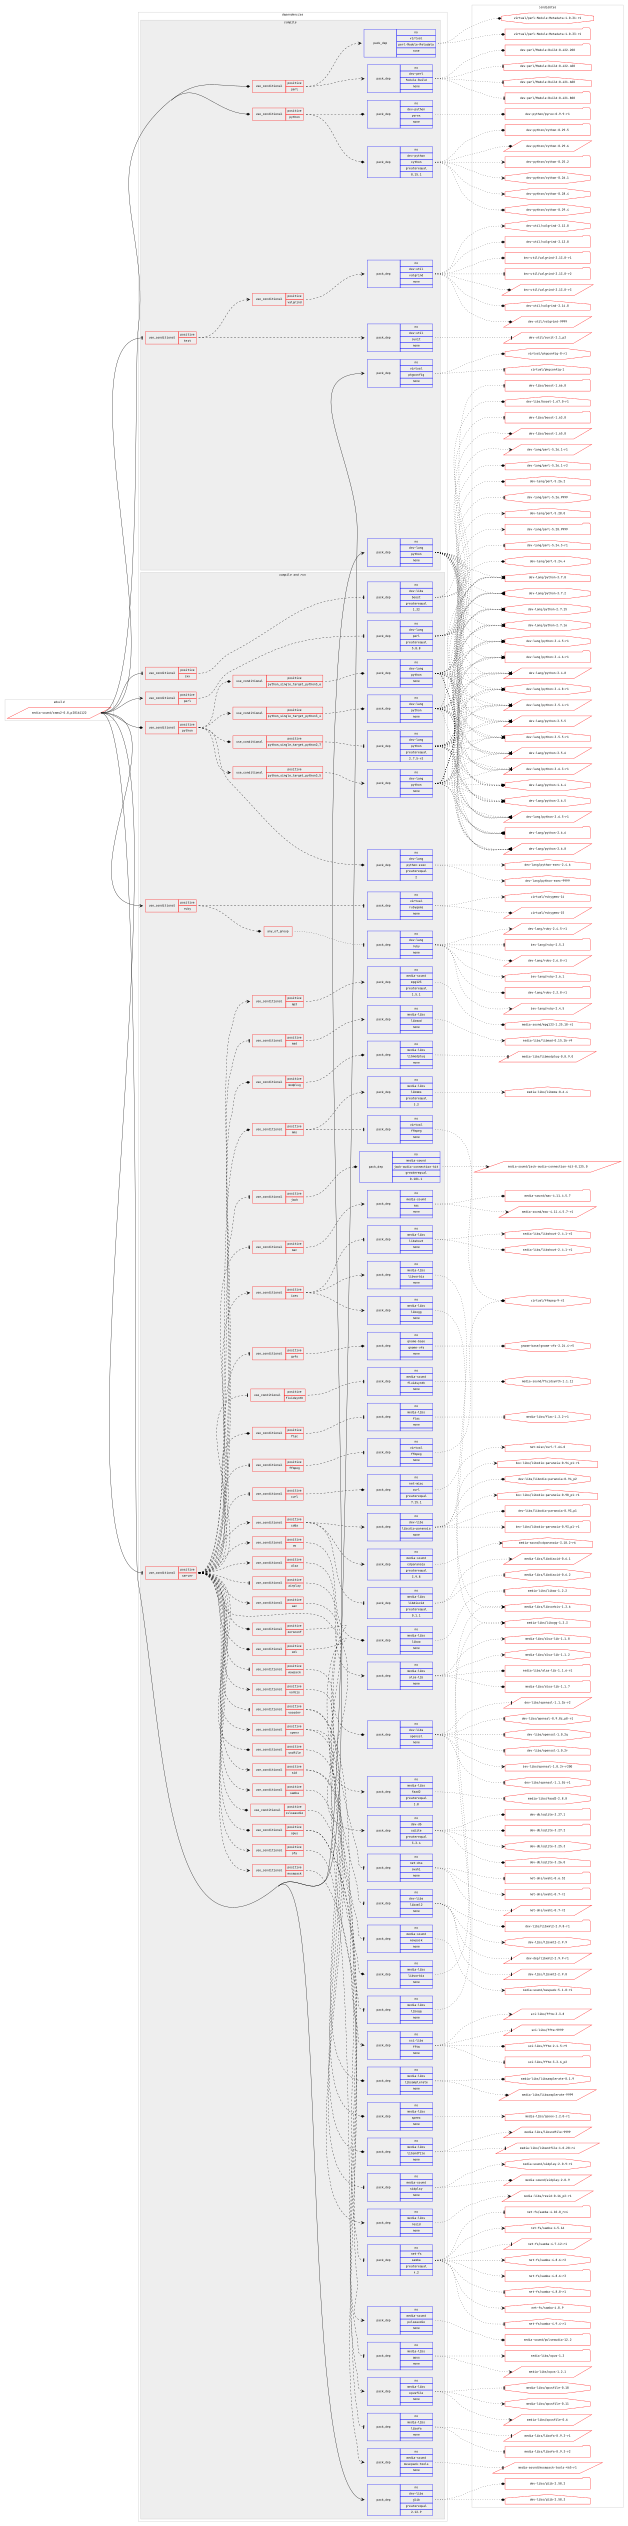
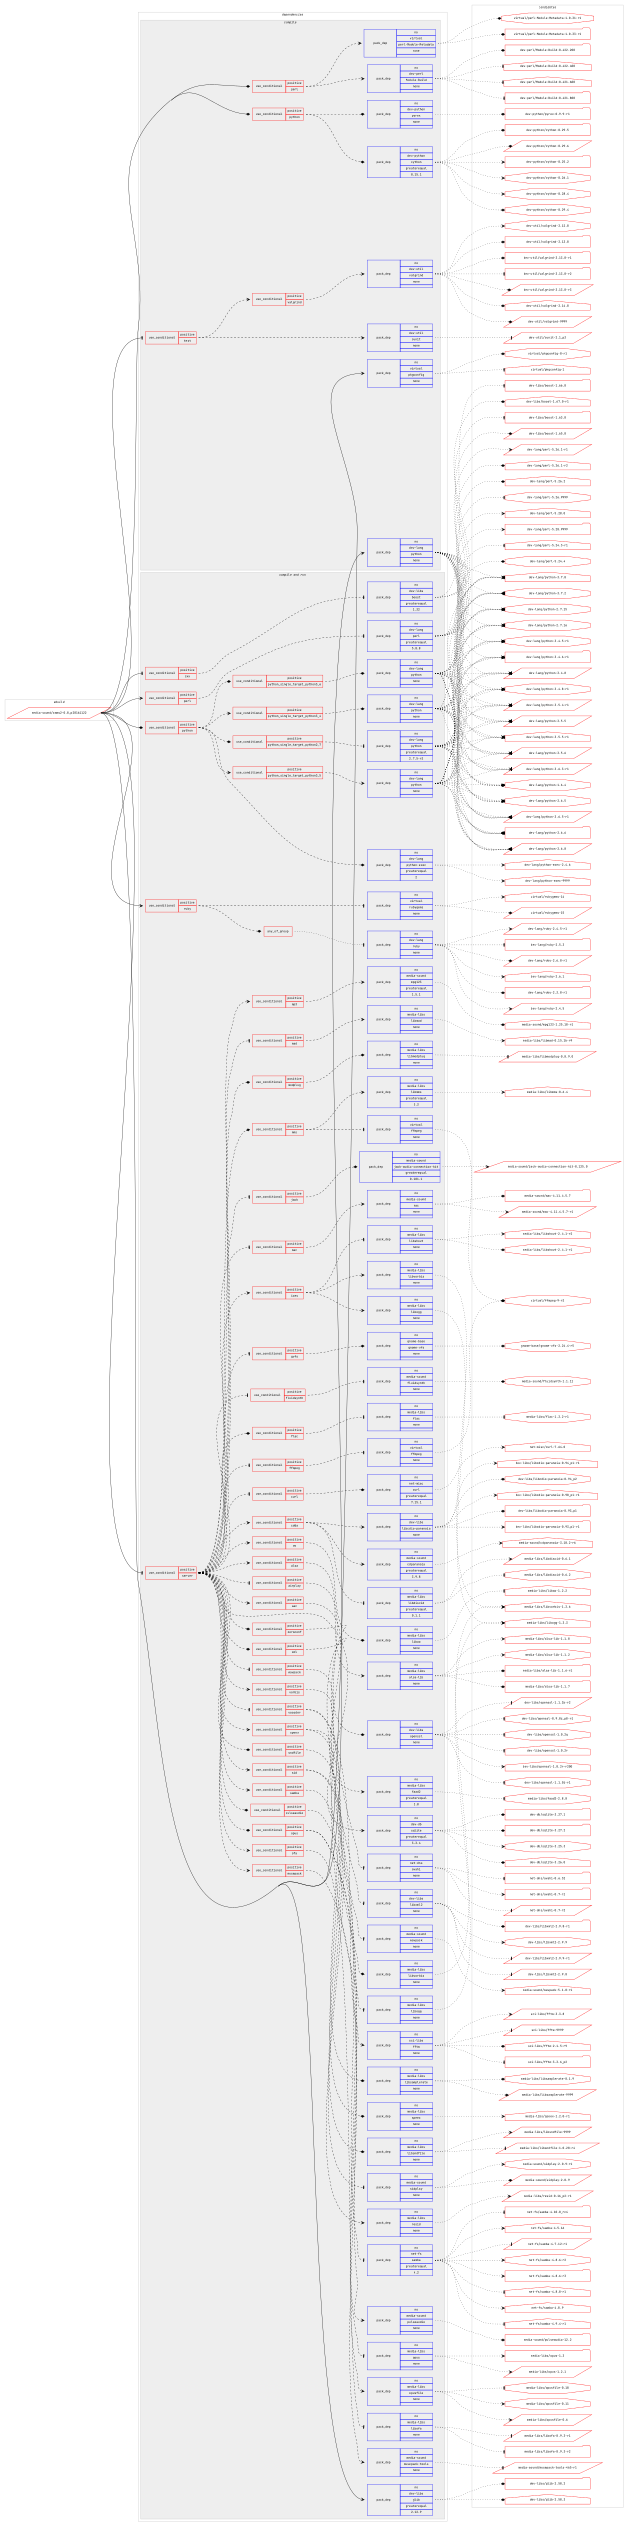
(548, 1958) -> (548, 1958)
